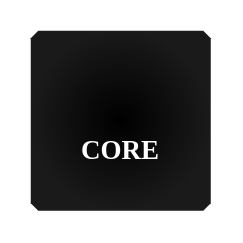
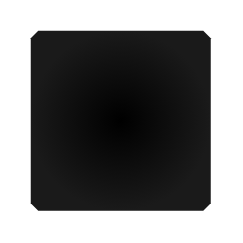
(121, 151) -> none
